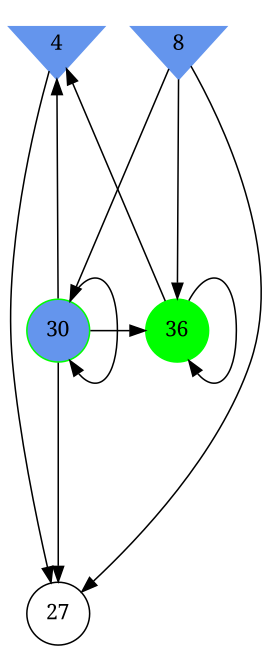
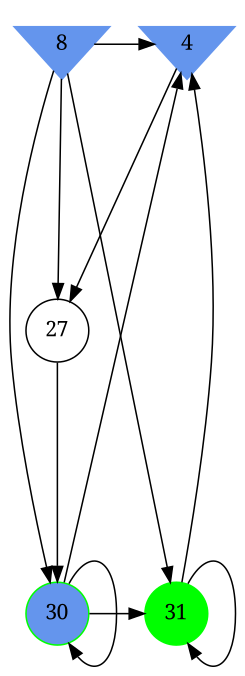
none -> (117, 44)
(177, 331) -> (176, 614)
(58, 464) -> (57, 464)
